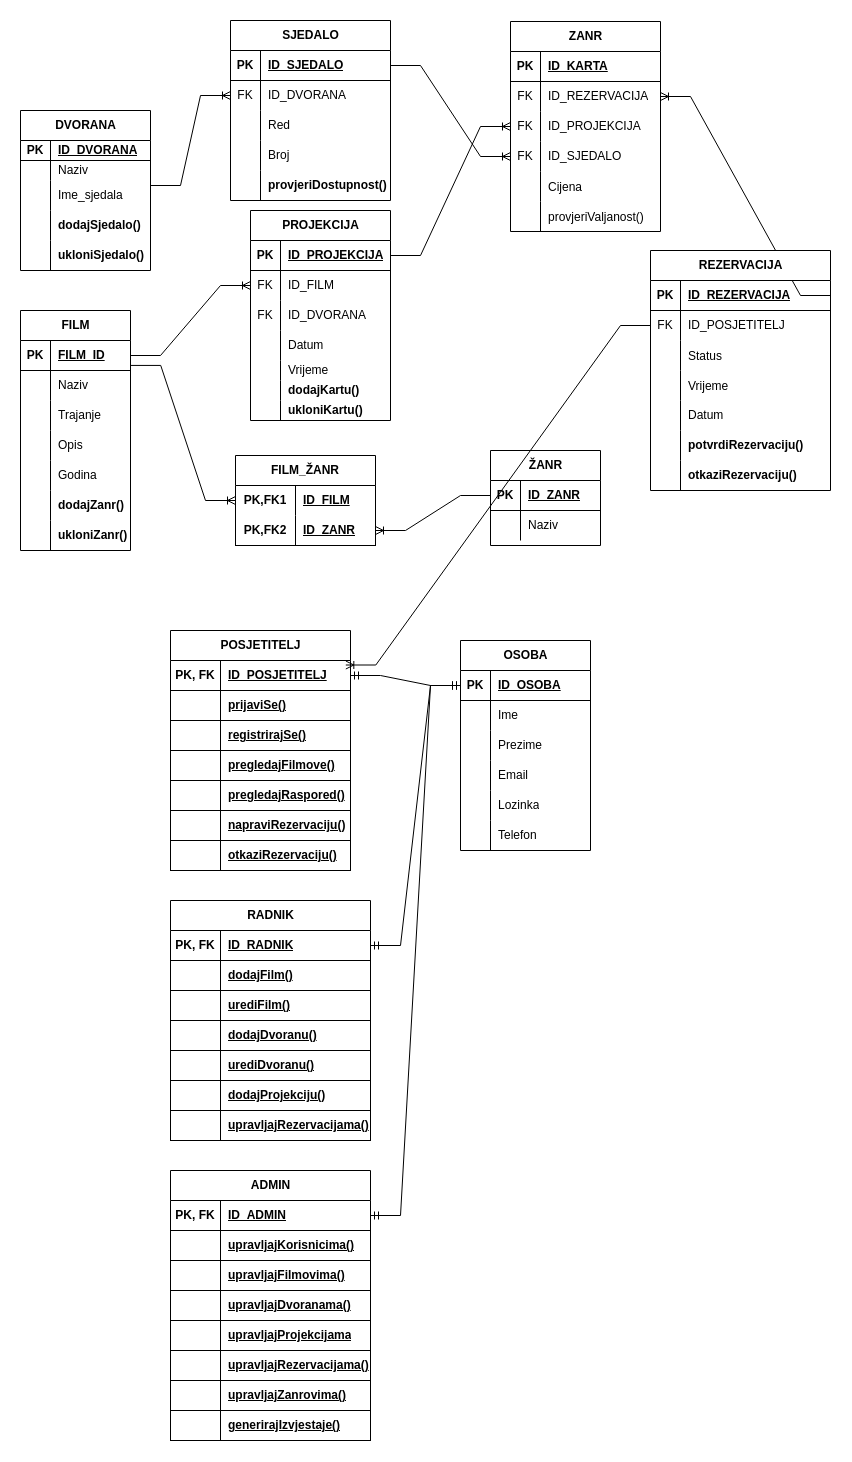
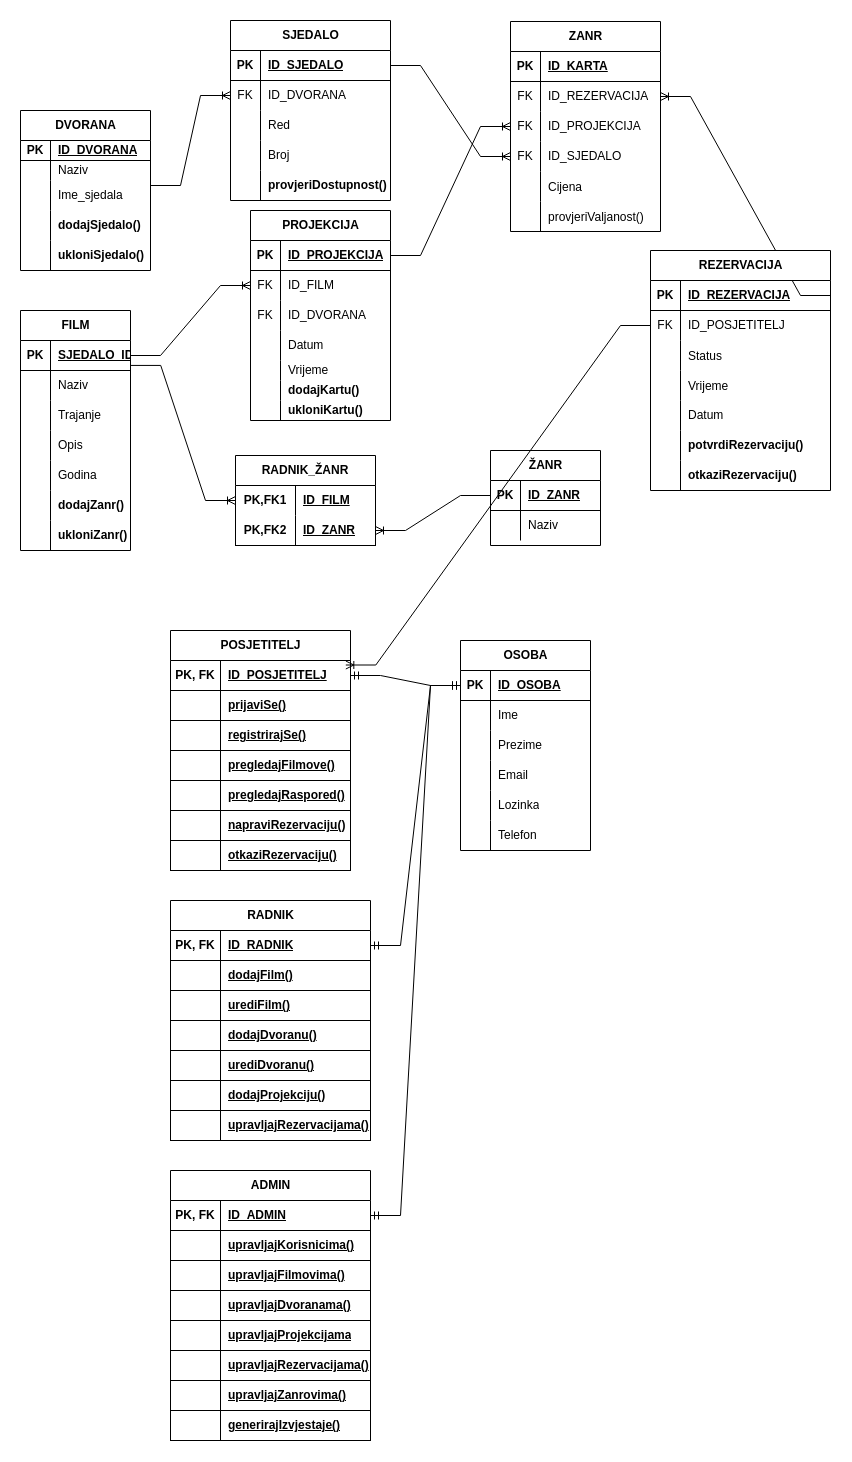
(82, 356) -> (92, 356)
(306, 471) -> (306, 471)
